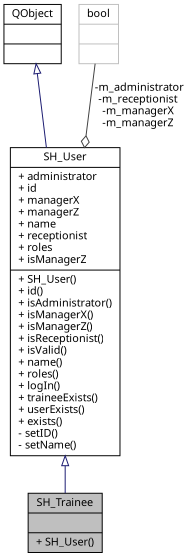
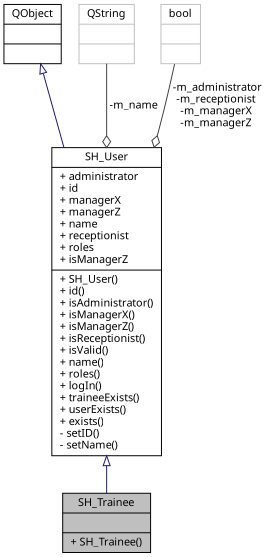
none -> (107, 34)
(65, 542) -> (107, 542)
